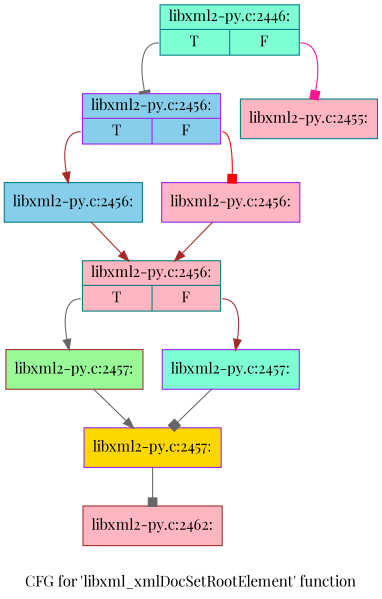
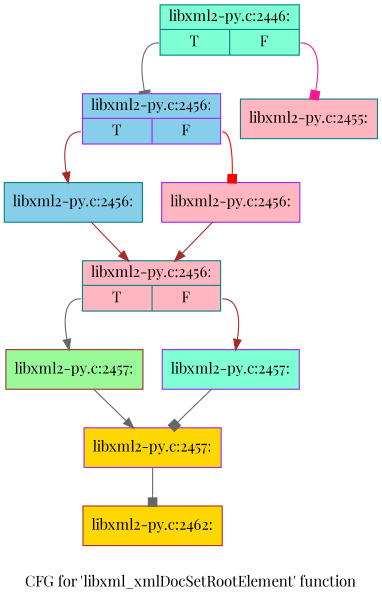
(153, 526) -> (153, 526)
